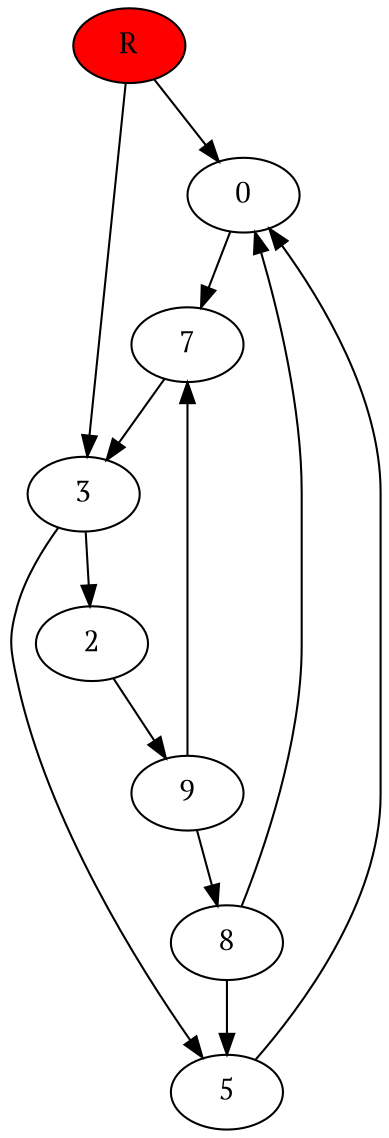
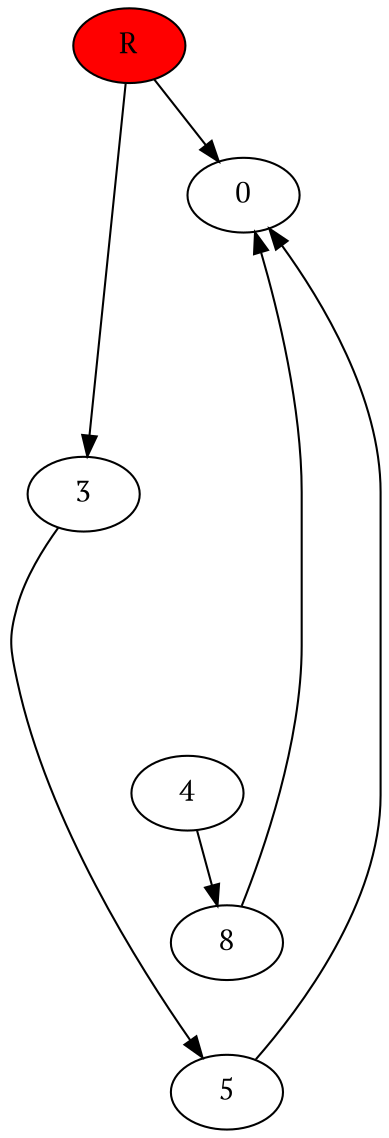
(187, 345) -> none
(92, 644) -> none
(187, 793) -> (187, 793)
(227, 1007) -> none
